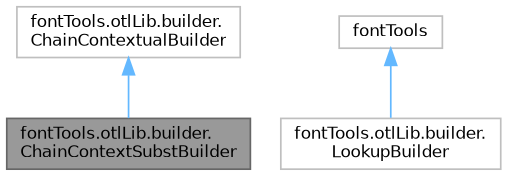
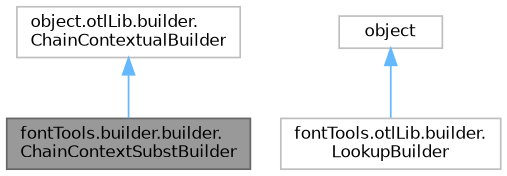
(129, 32) -> (129, 32)
(391, 32) -> (391, 32)
(129, 144) -> (129, 144)
